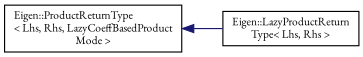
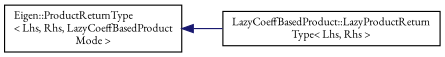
(291, 29) -> (331, 29)
